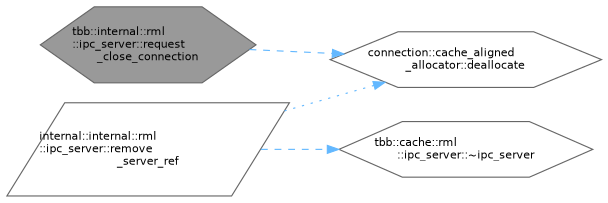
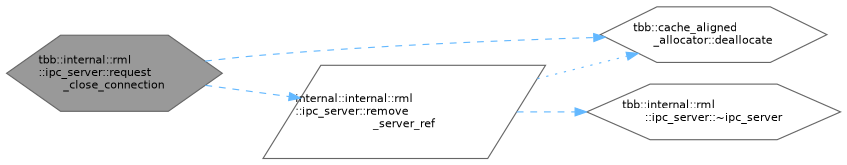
(466, 60) -> (714, 35)
none -> (247, 91)
(466, 149) -> (714, 112)
